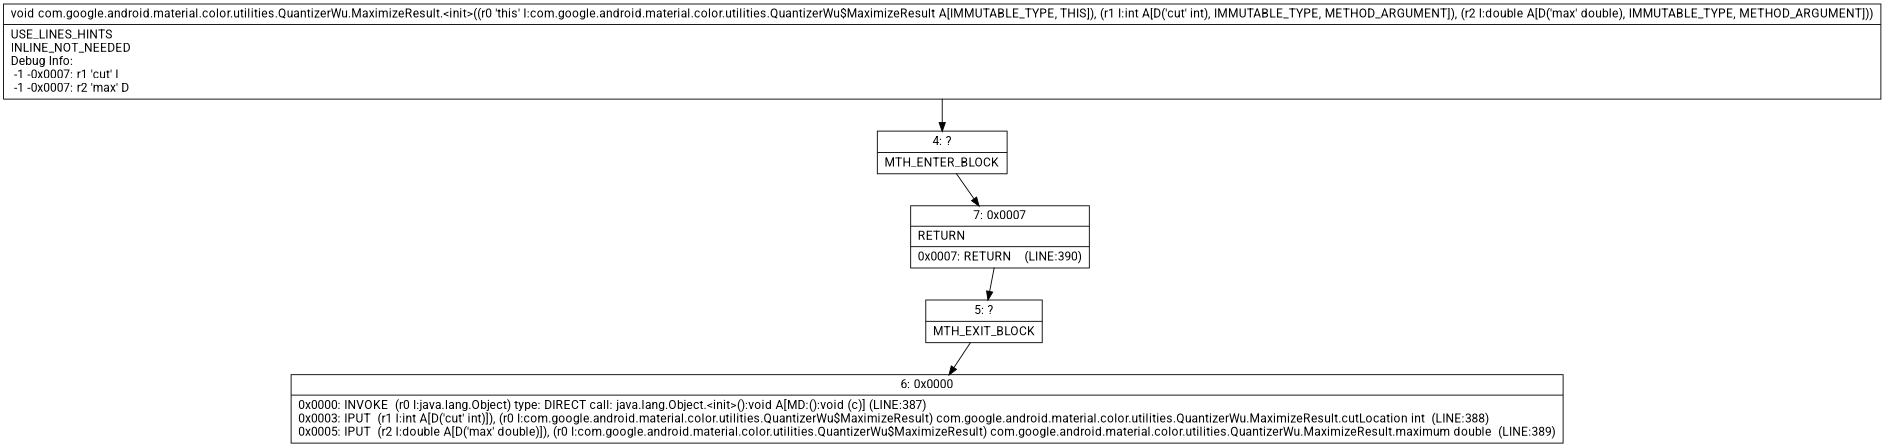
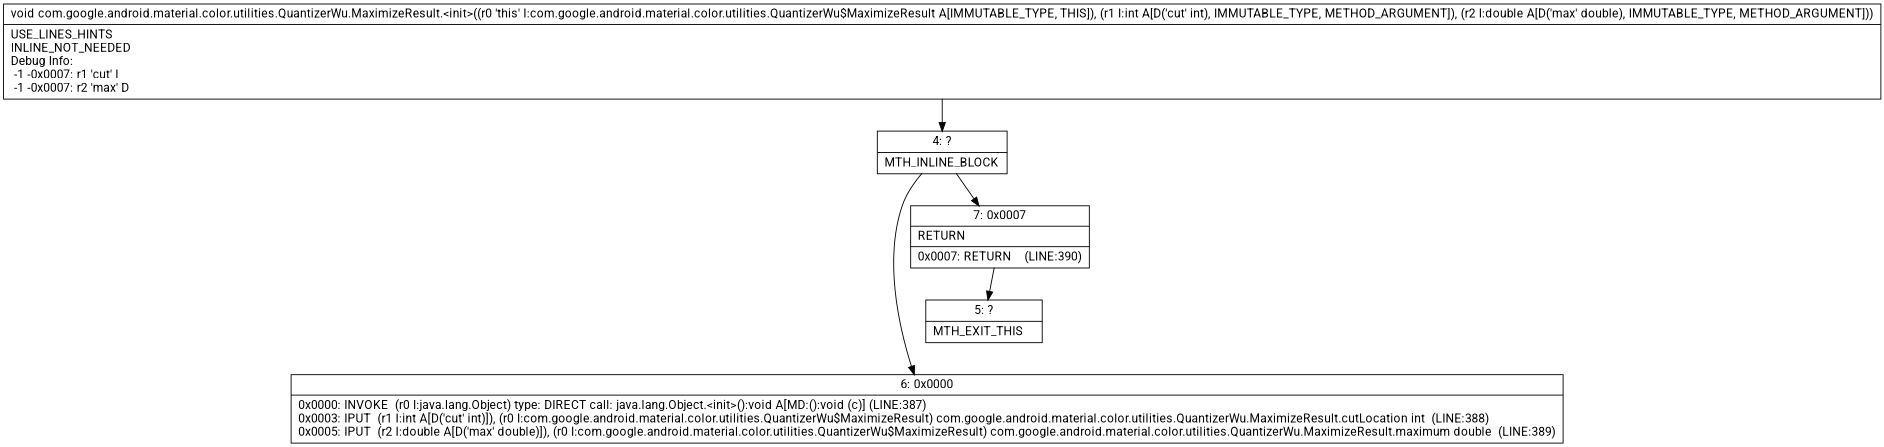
(942, 163) -> (942, 163)
(984, 332) -> (978, 332)
(962, 355) -> (894, 268)
